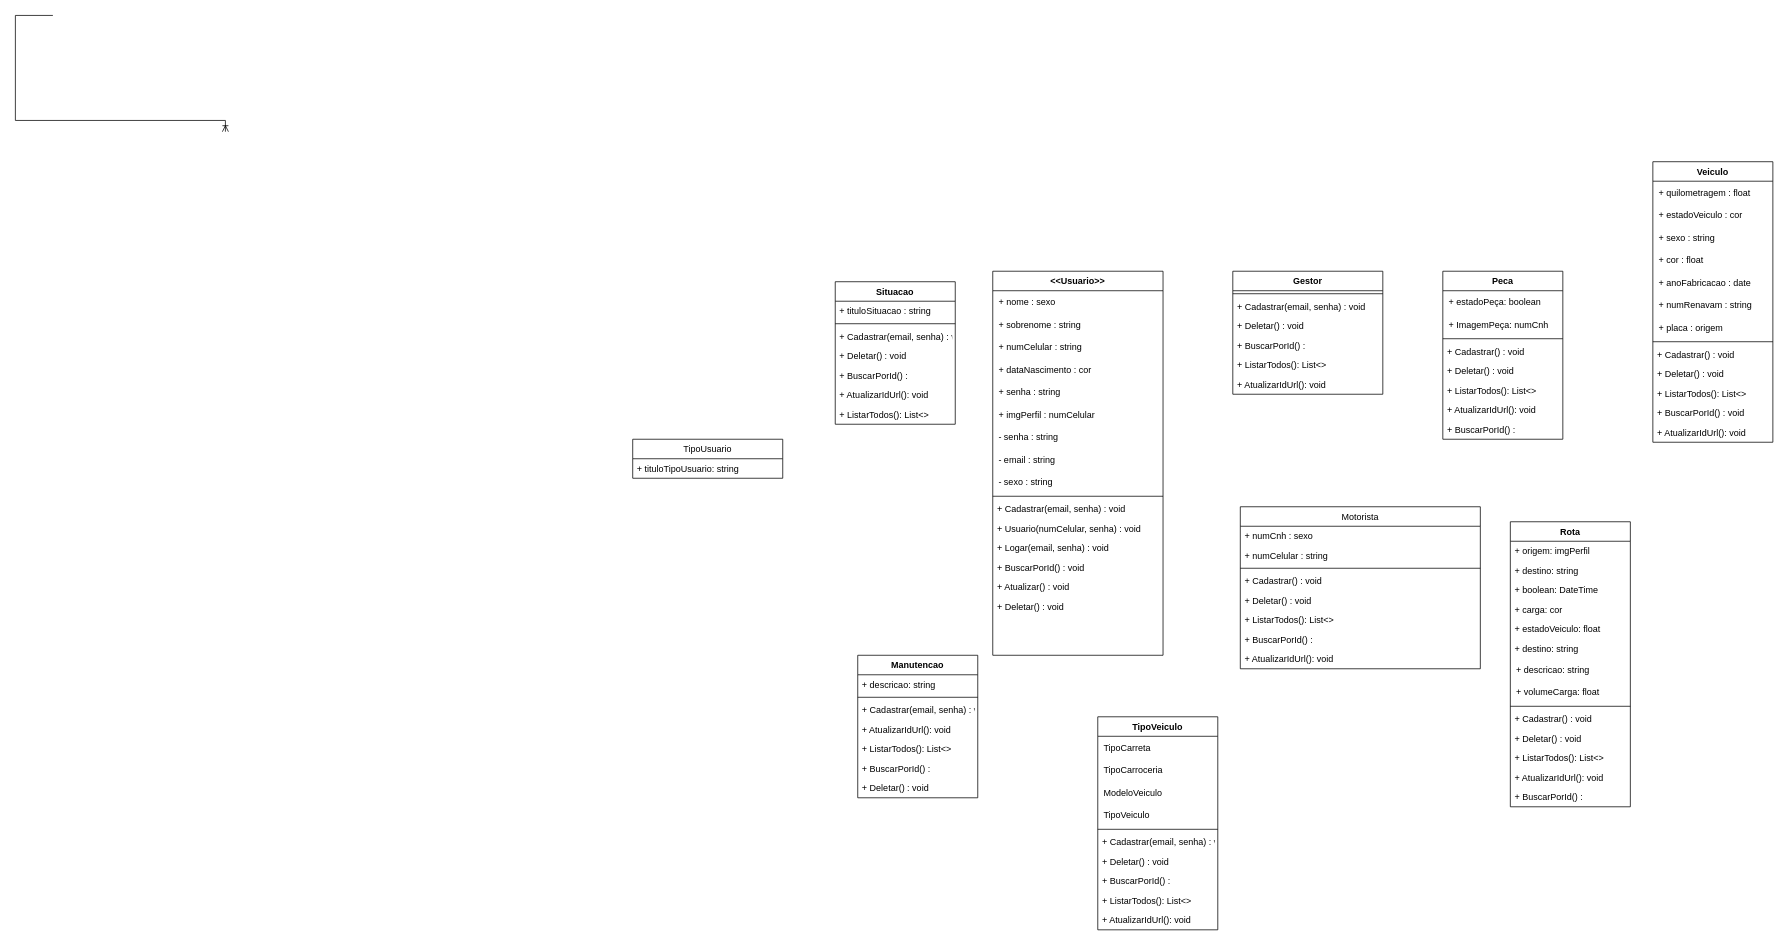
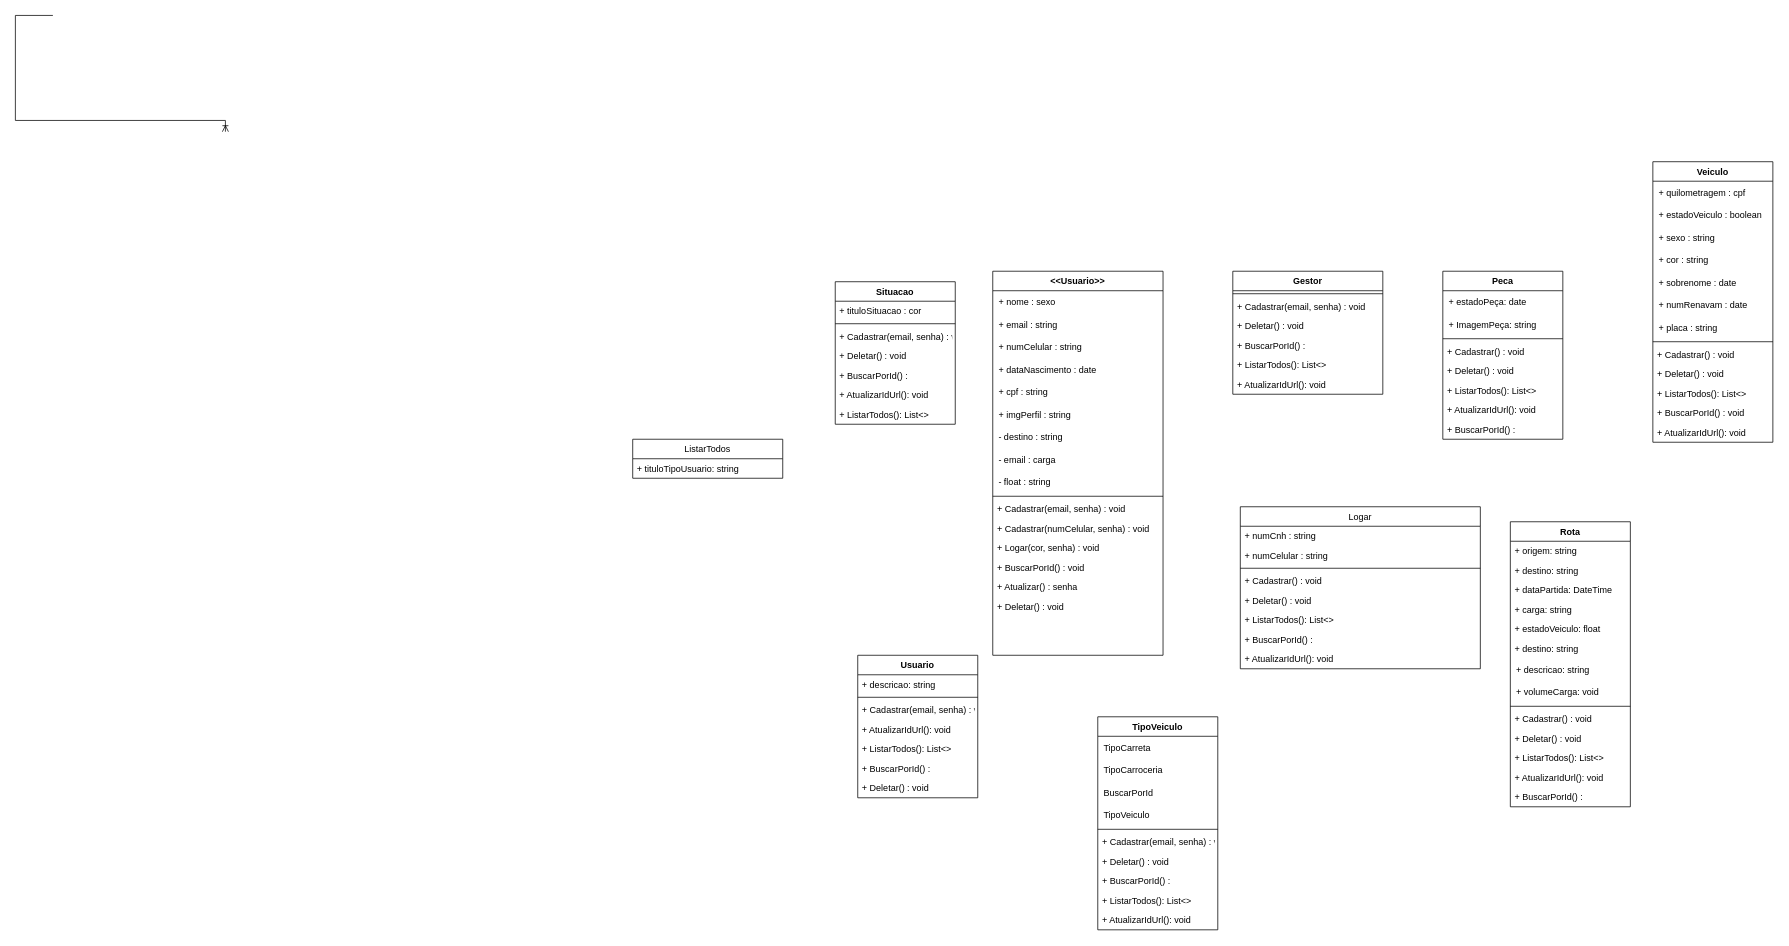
(1708, 193) -> (1704, 193)
(1704, 215) -> (1713, 215)
(1685, 260) -> (1688, 260)
(1708, 283) -> (1699, 283)
(1496, 302) -> (1490, 302)
(1705, 305) -> (1701, 305)
(893, 311) -> (887, 311)
(1043, 325) -> (1030, 325)
(1495, 325) -> (1494, 325)
(1692, 328) -> (1692, 328)
(1048, 370) -> (1050, 370)
(1033, 392) -> (1028, 392)
(1048, 415) -> (1039, 415)
(1033, 437) -> (1037, 437)
(707, 449) -> (707, 449)
(1030, 460) -> (1029, 460)
(1030, 482) -> (1032, 482)
(1360, 517) -> (1360, 517)
(1073, 529) -> (1079, 529)
(1277, 536) -> (1281, 536)
(1057, 548) -> (1054, 548)
(1554, 551) -> (1549, 551)
(1039, 587) -> (1043, 587)
(1556, 590) -> (1566, 590)
(1541, 610) -> (1547, 610)
(917, 665) -> (917, 665)
(1560, 692) -> (1558, 692)
(1133, 793) -> (1131, 793)
